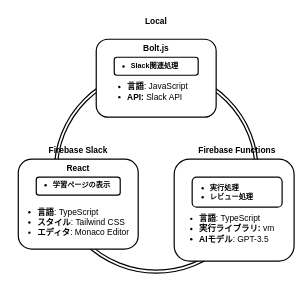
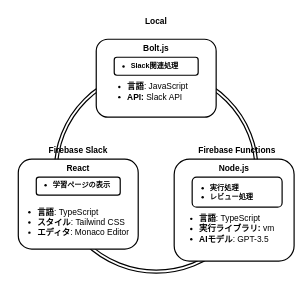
none -> (234, 168)
